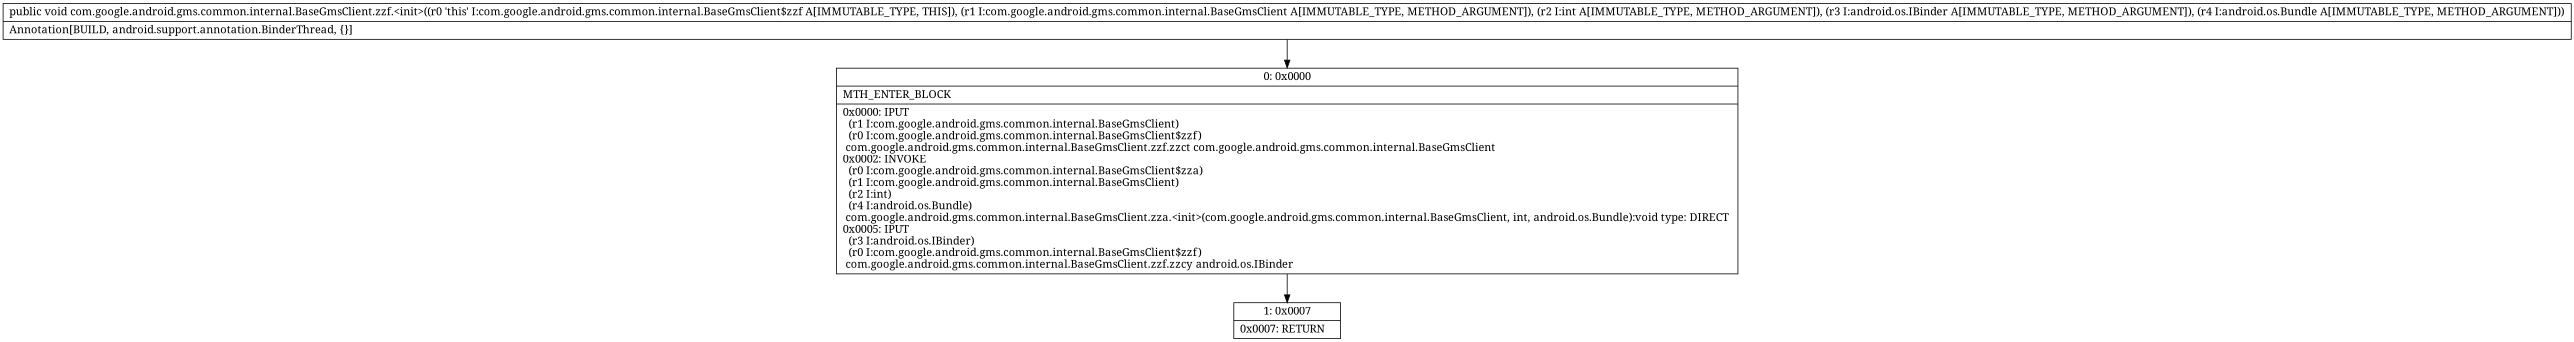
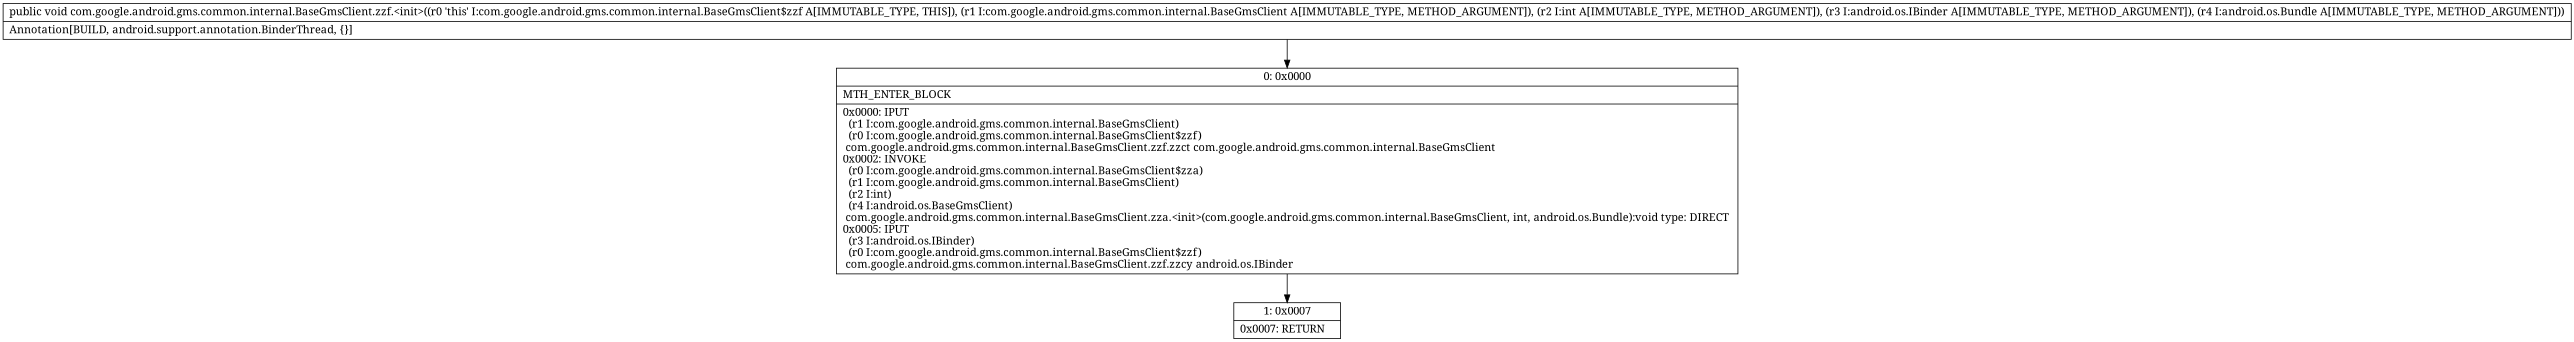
(907, 206) -> (928, 206)
